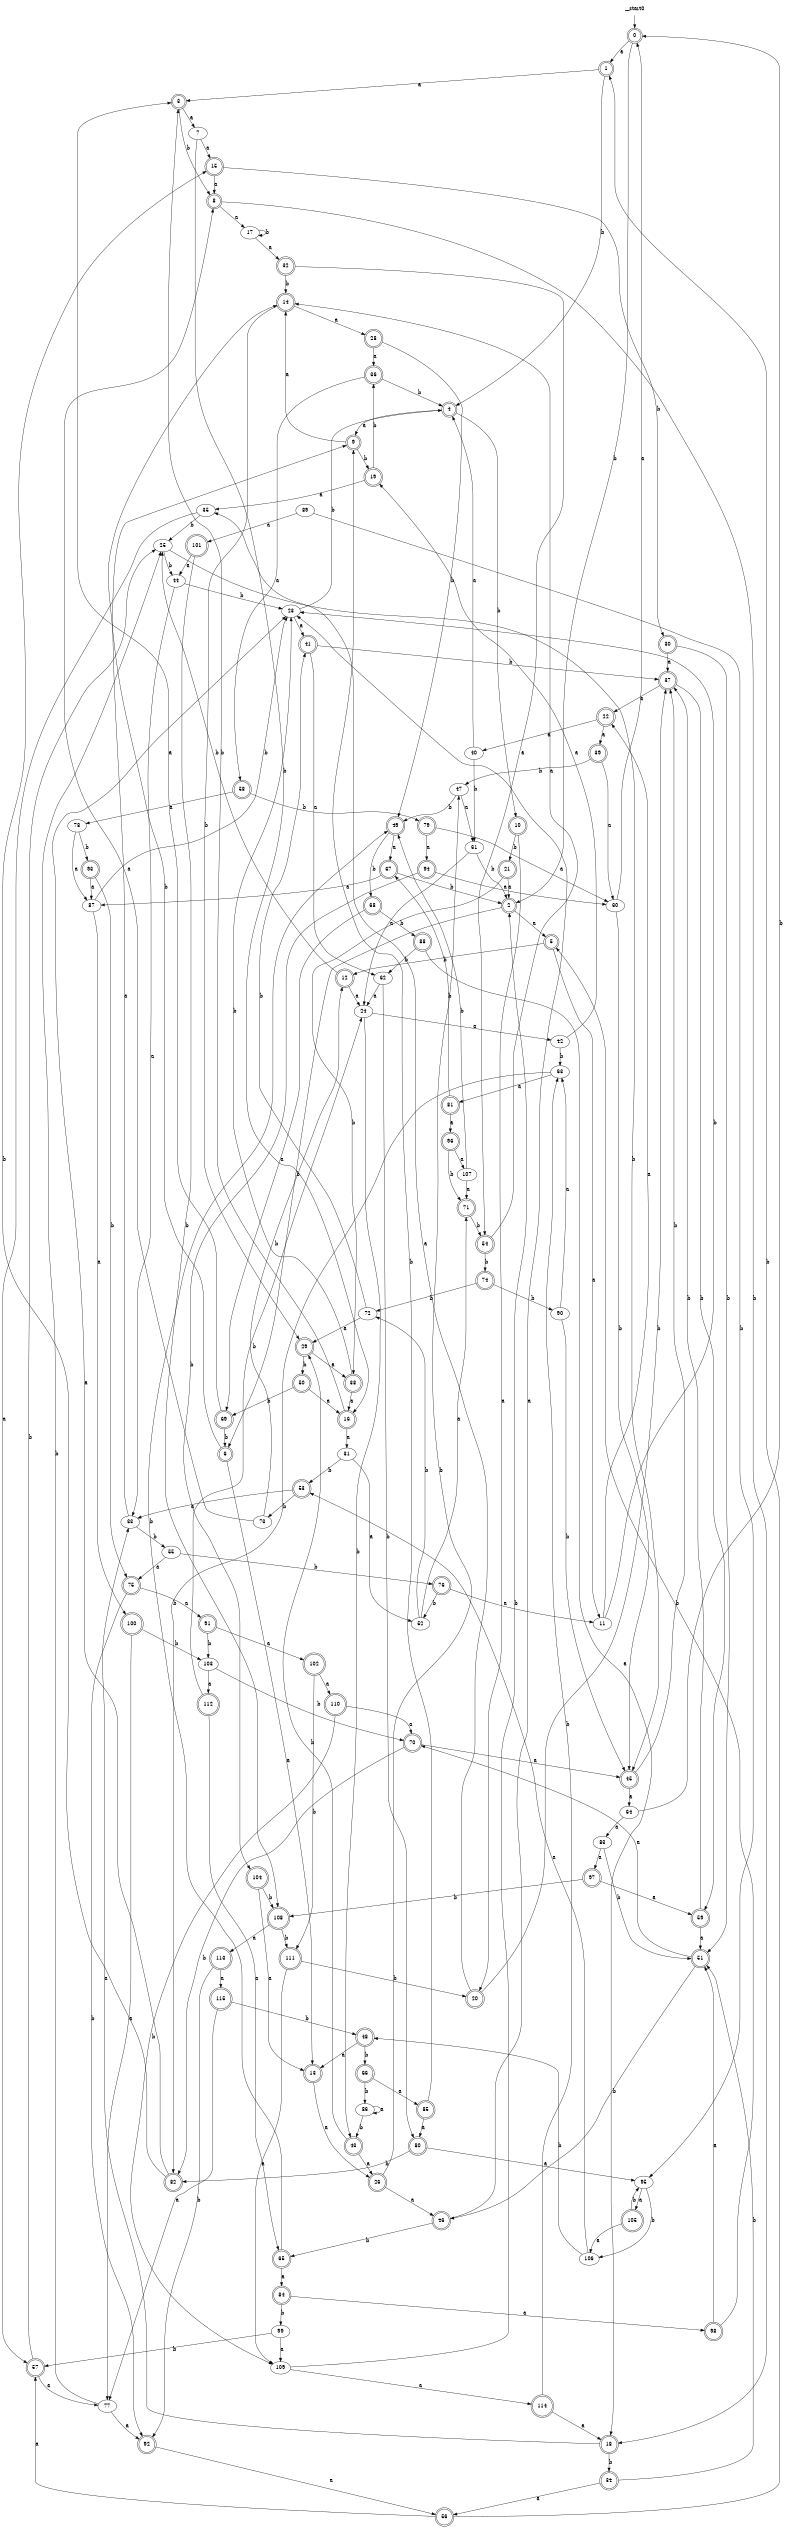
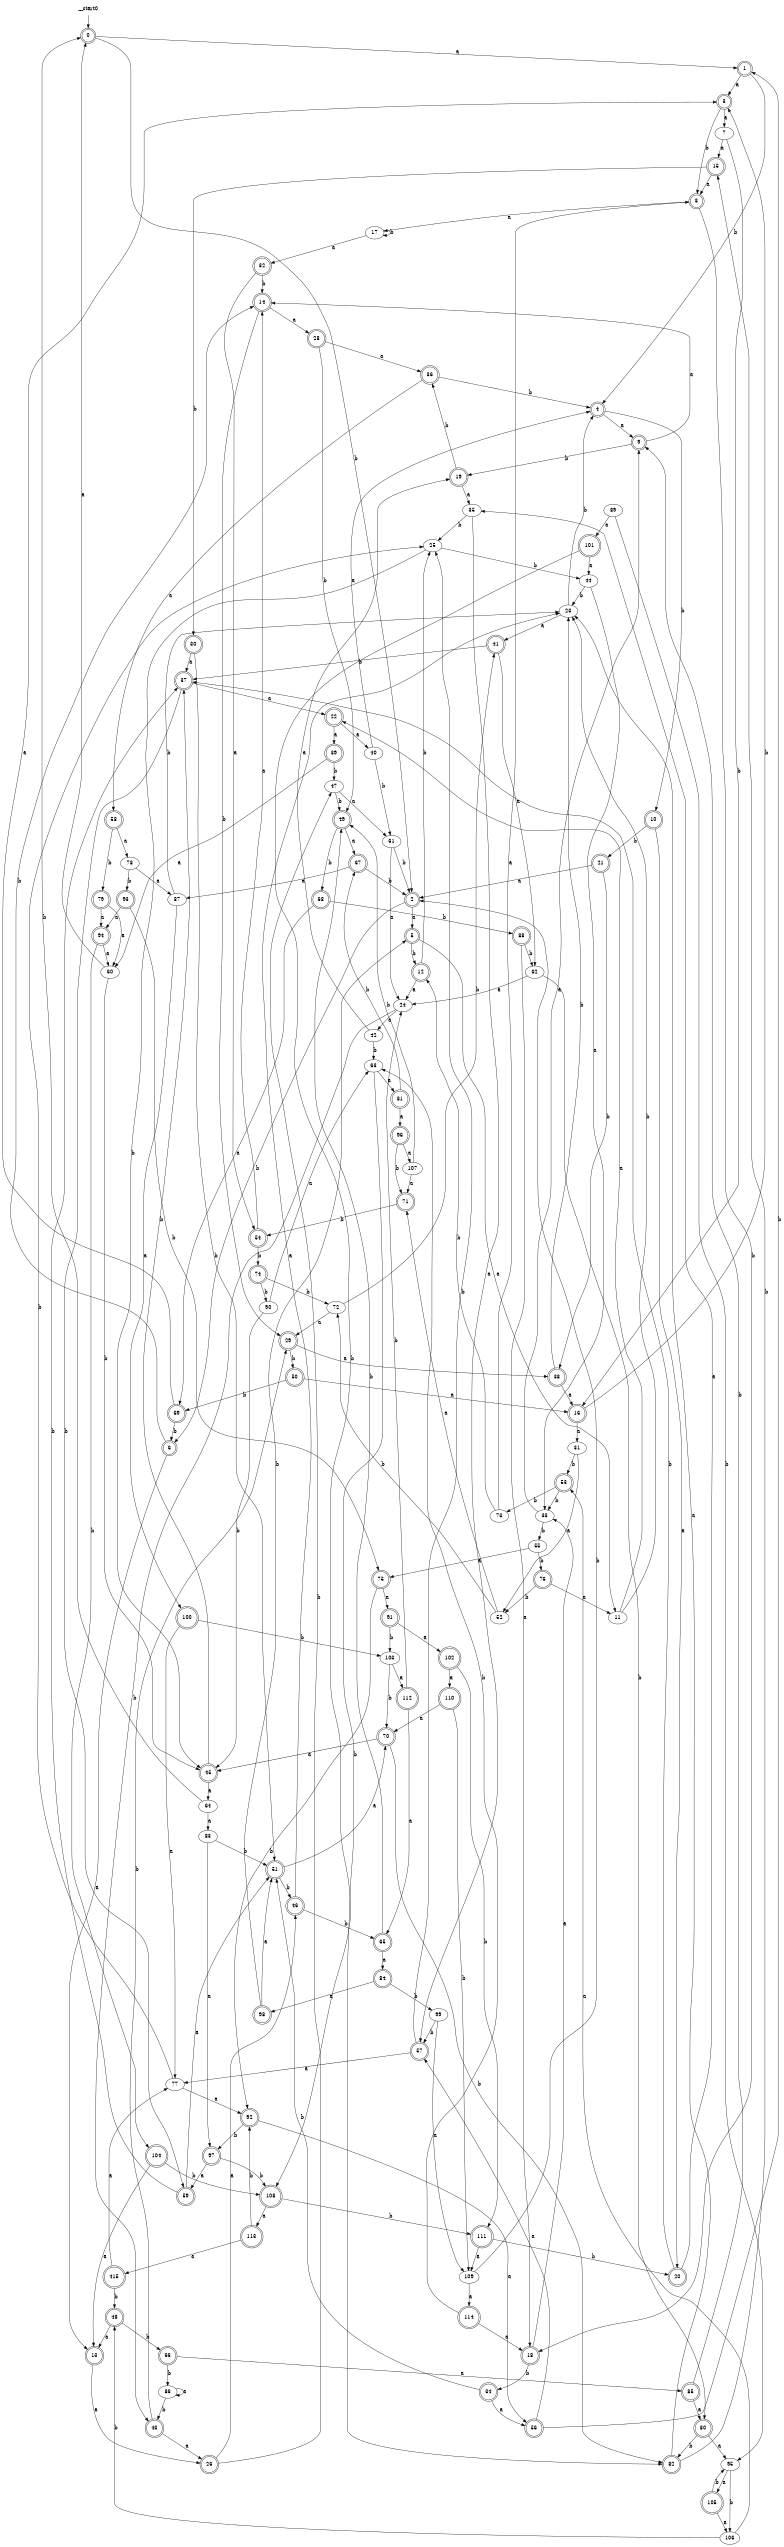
(91, 887) -> (114, 916)
(193, 1507) -> (557, 1501)
(221, 1999) -> (114, 2277)
none -> (233, 2134)
